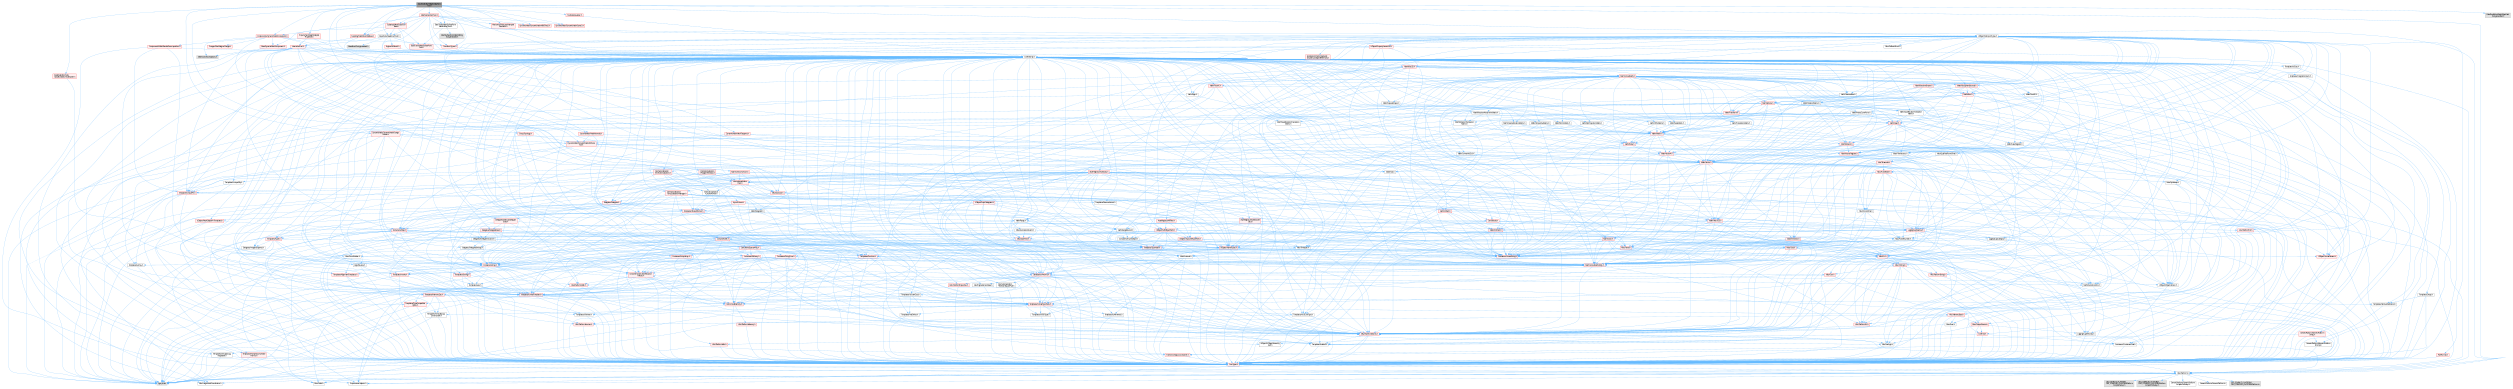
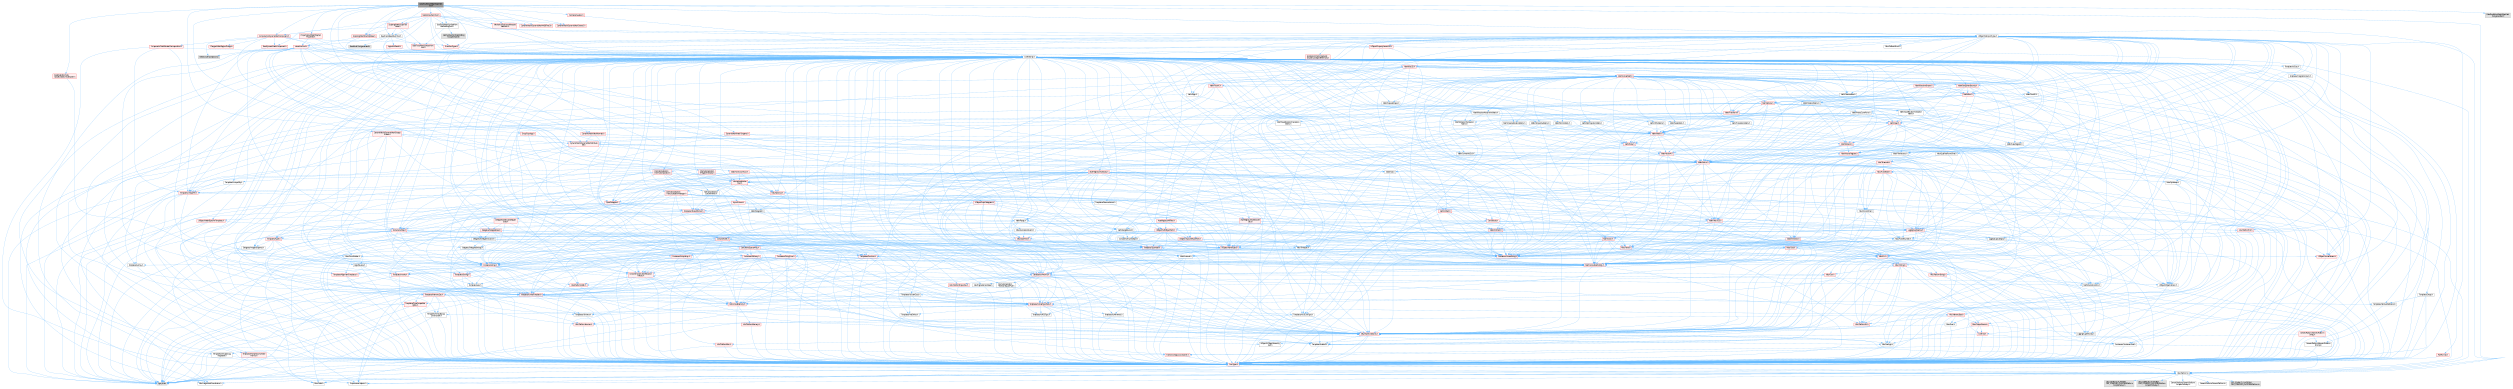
(611, 203) -> (612, 203)
